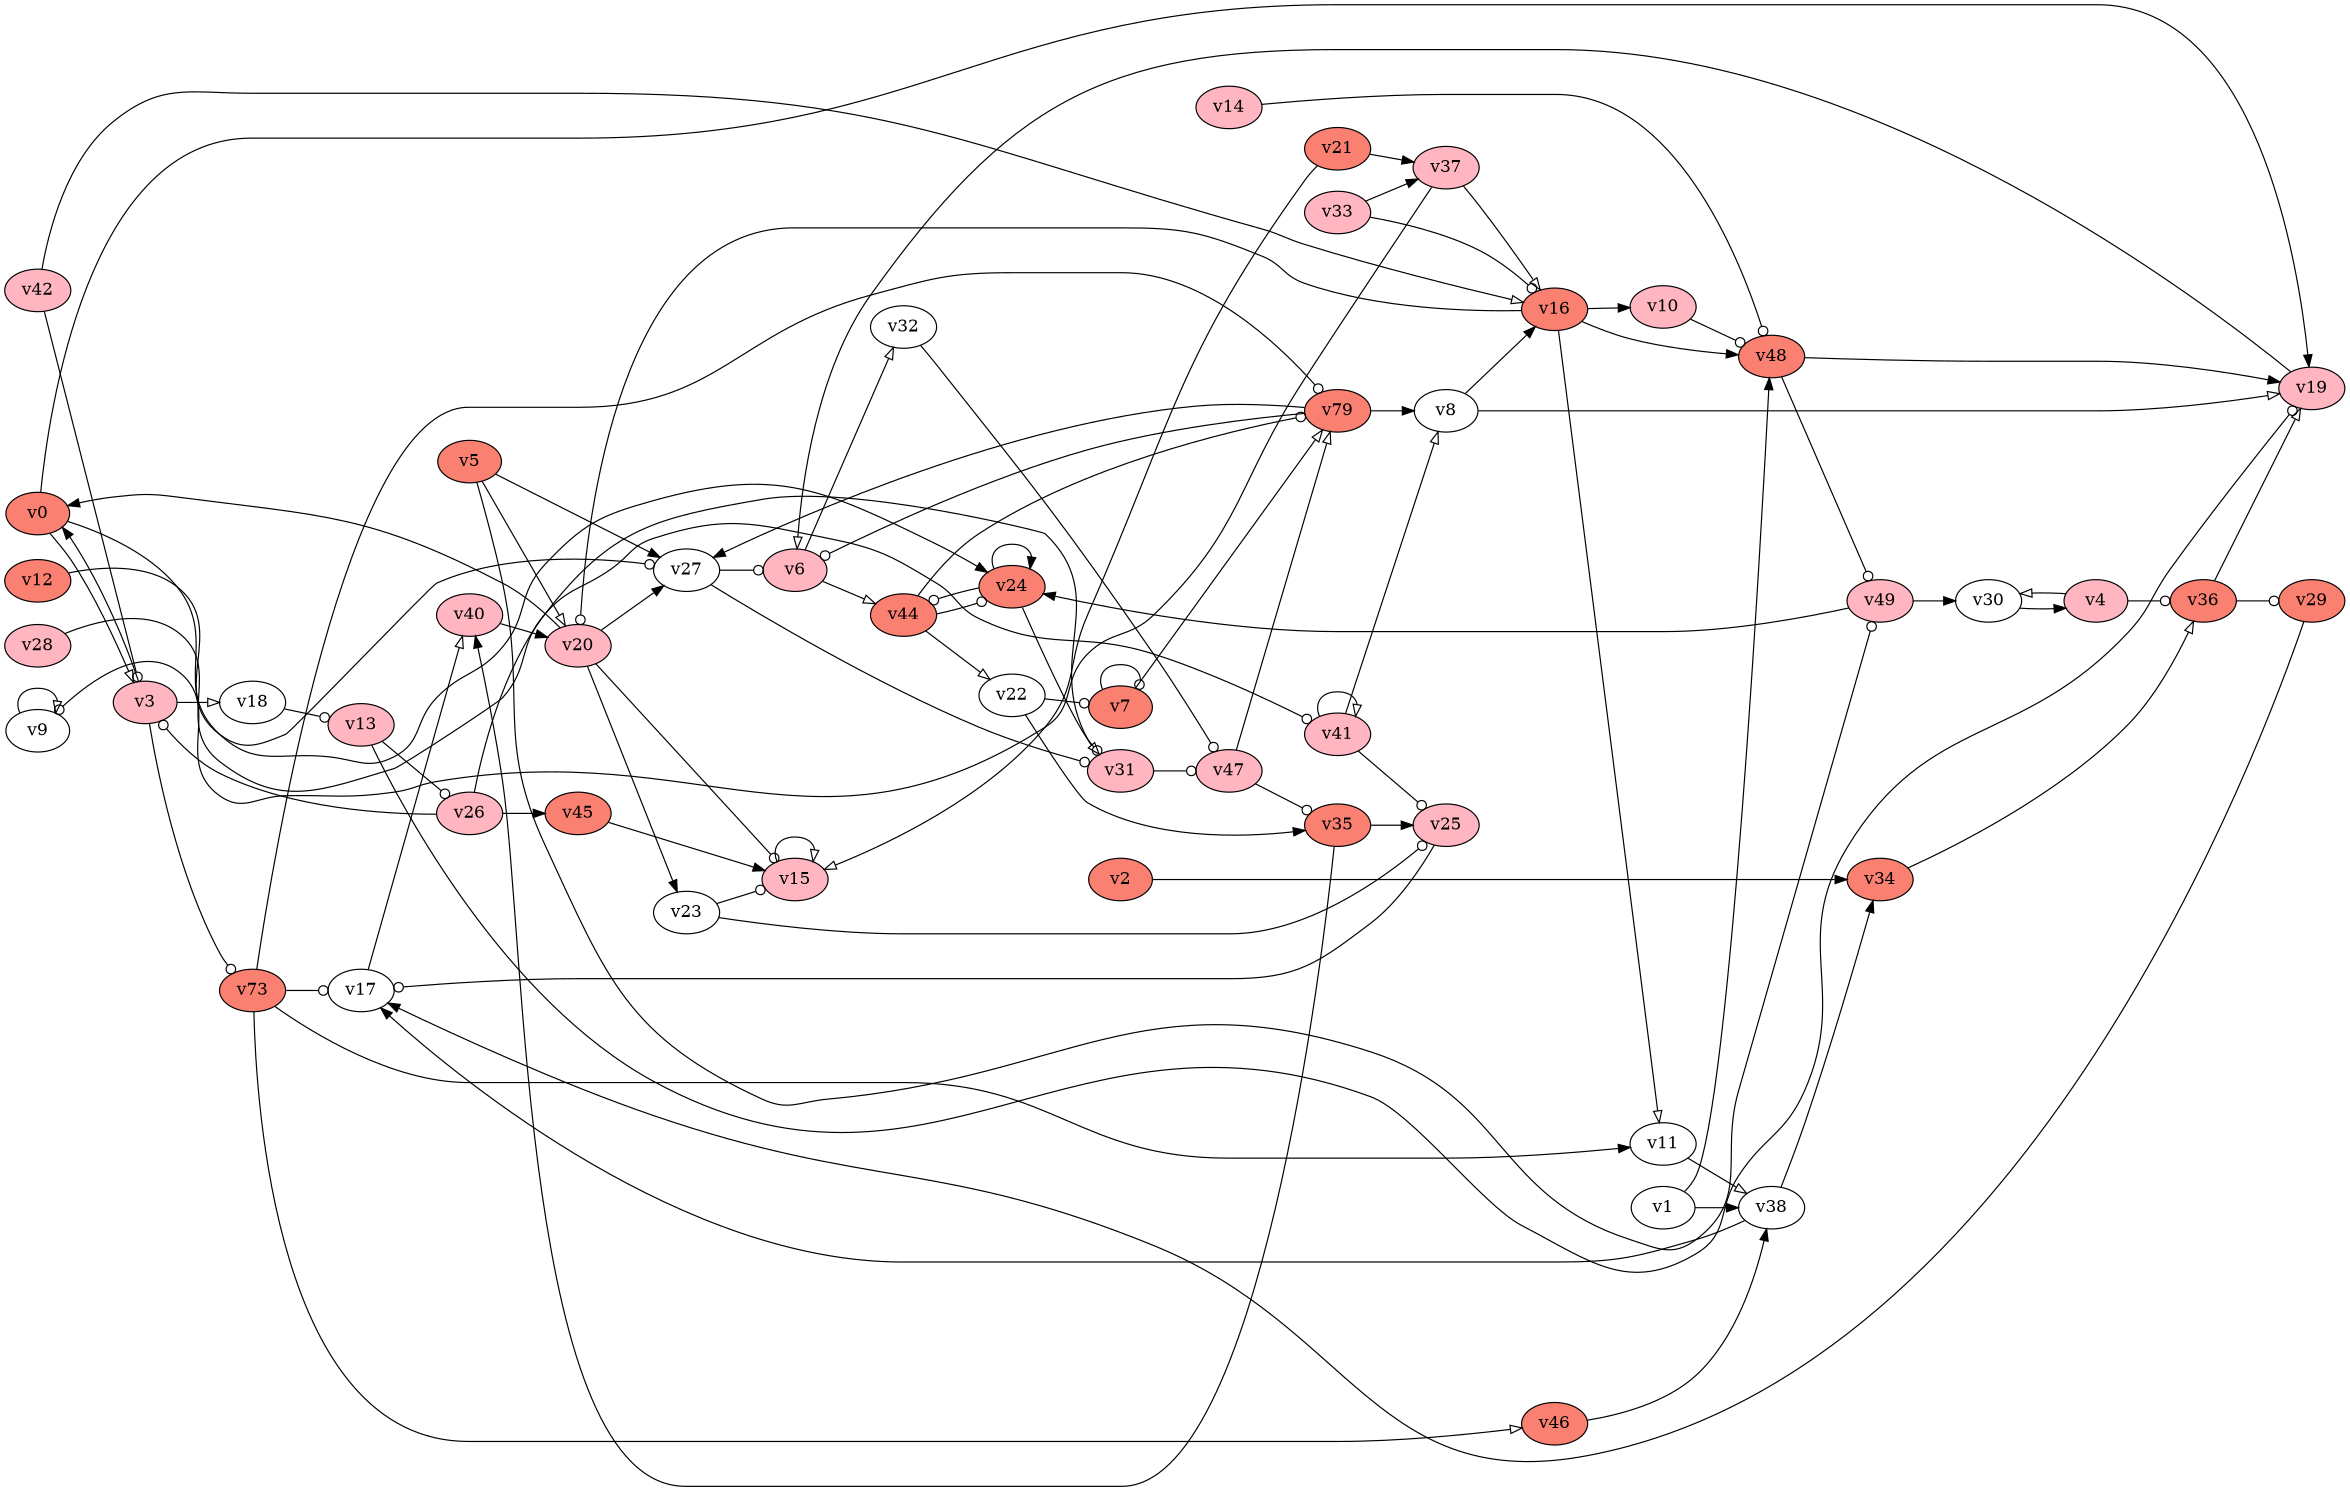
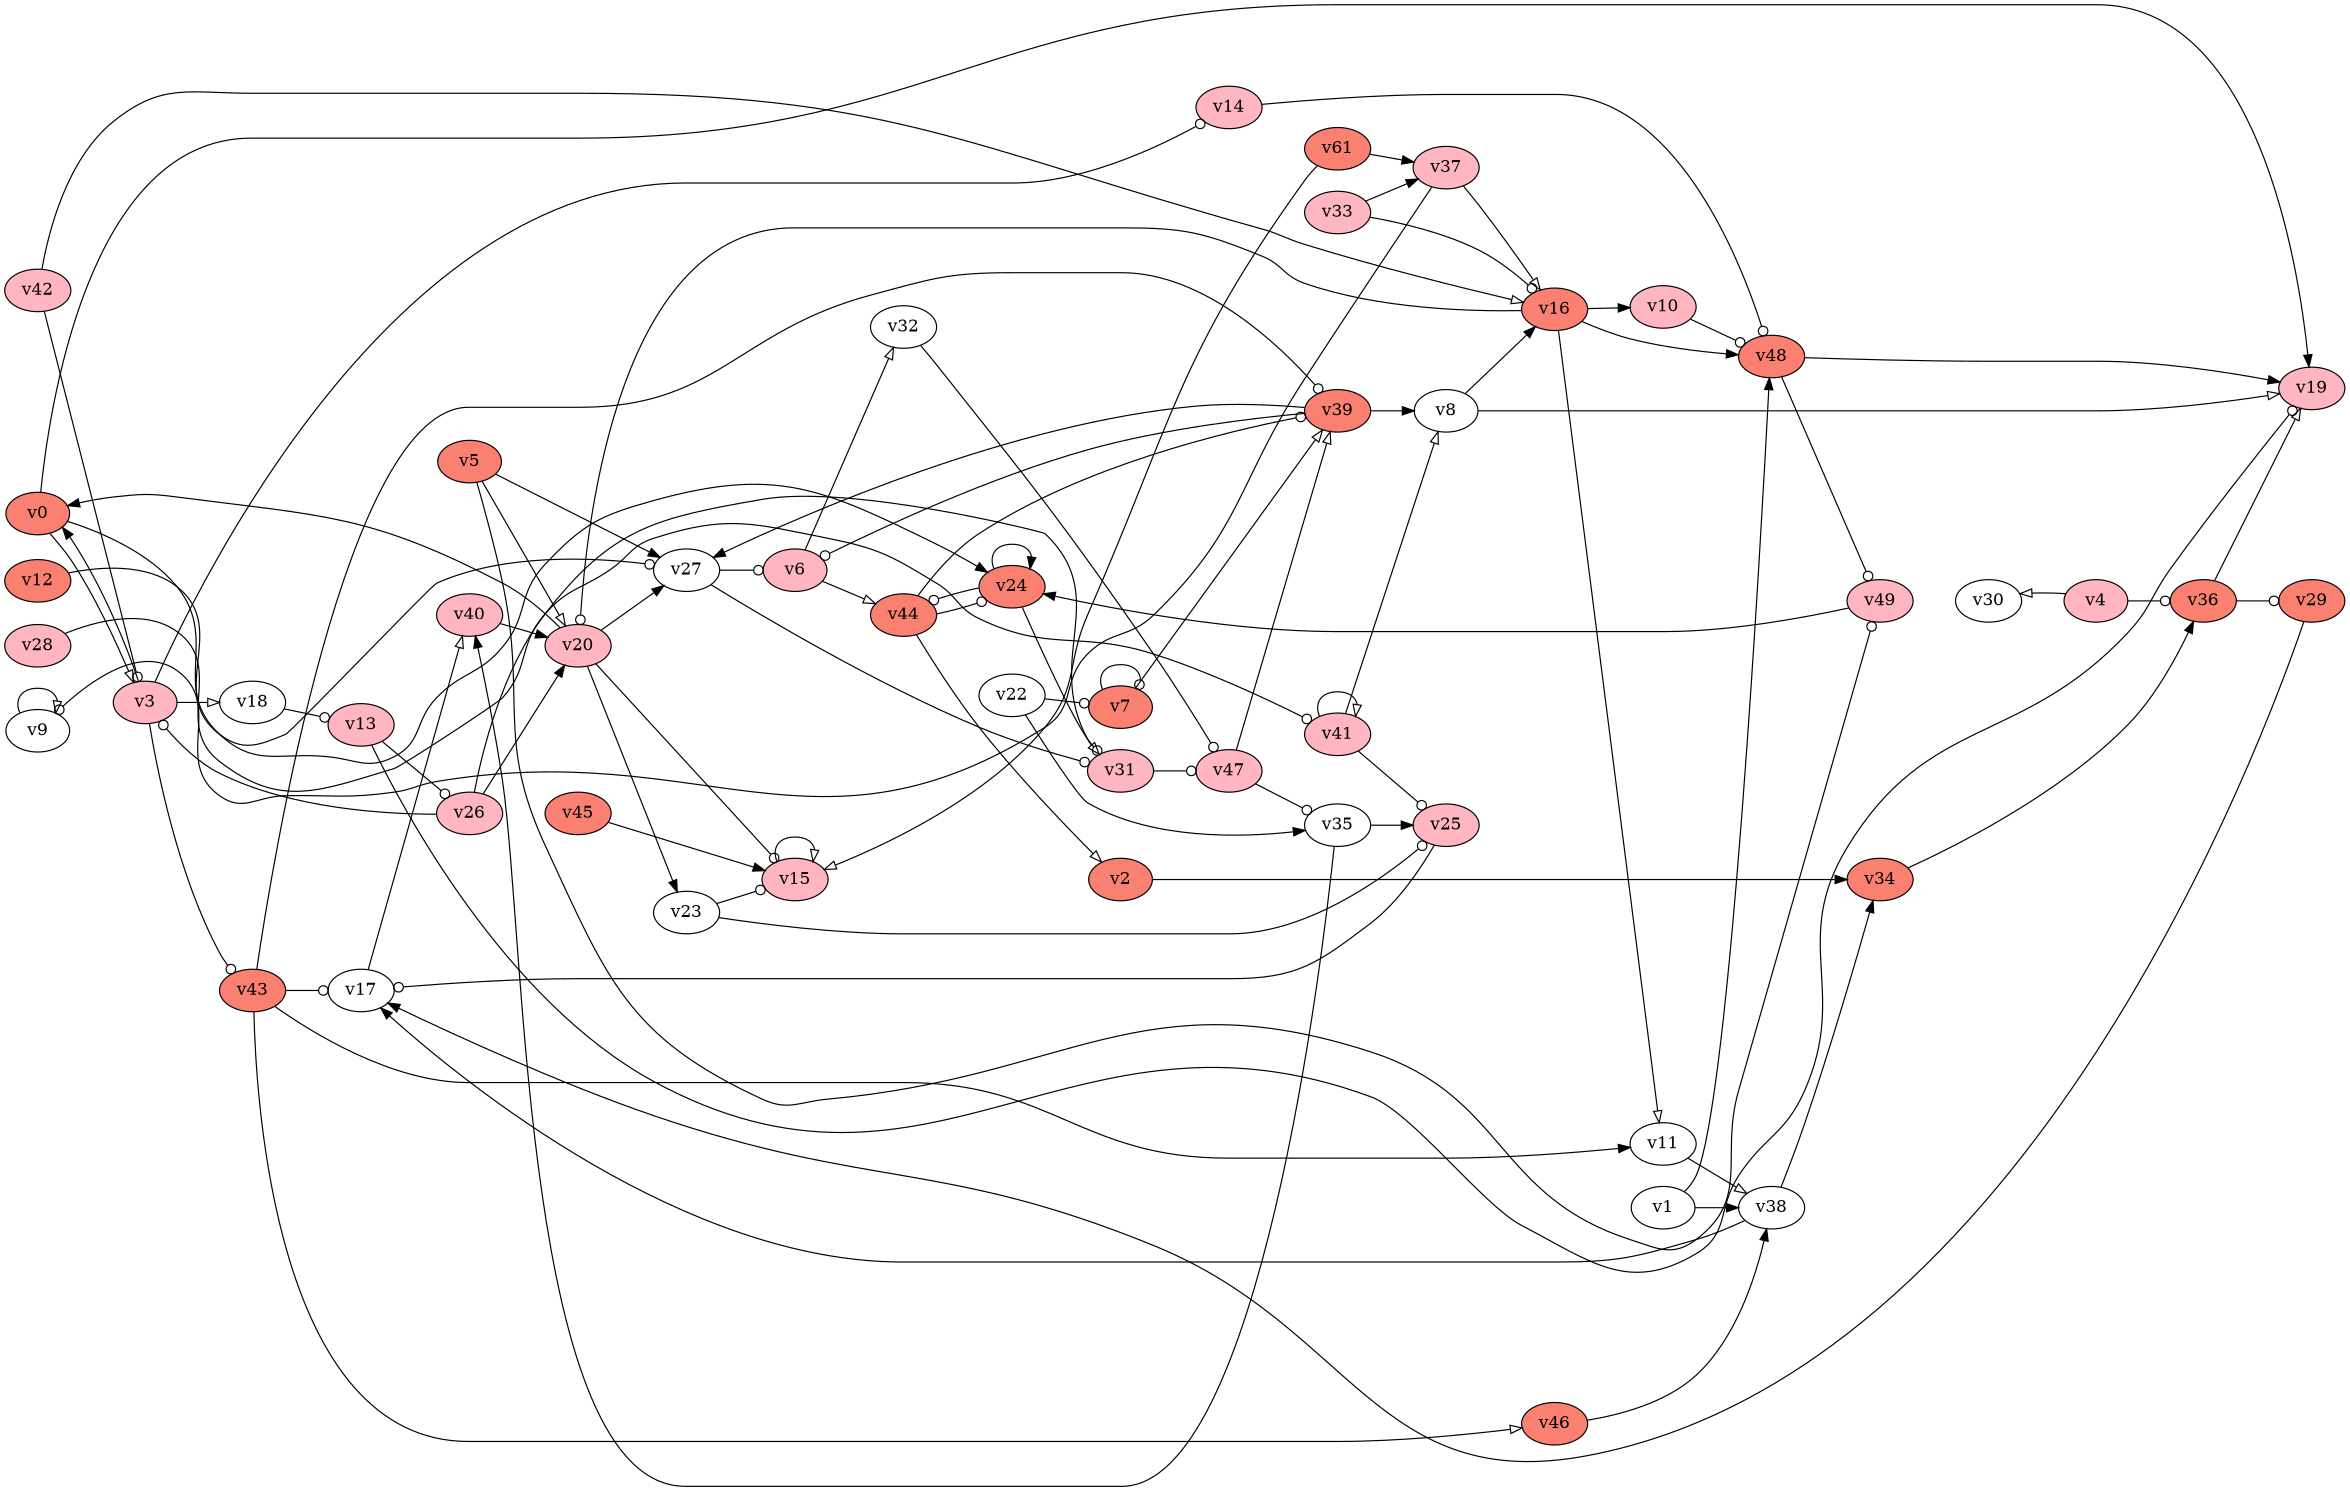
(1449, 50) -> none
(1338, 149) -> (1338, 149)
none -> (566, 207)
(1338, 411) -> (1338, 411)
(1928, 601) -> none
(2037, 609) -> none
(953, 652) -> (993, 745)
(2070, 774) -> (2070, 774)
(518, 813) -> (523, 732)
(1338, 825) -> (1338, 825)
(253, 990) -> (253, 990)
